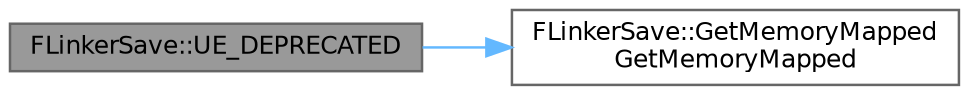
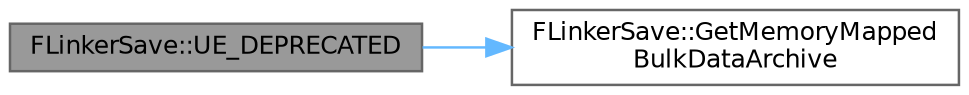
(735, 47) -> (735, 47)
